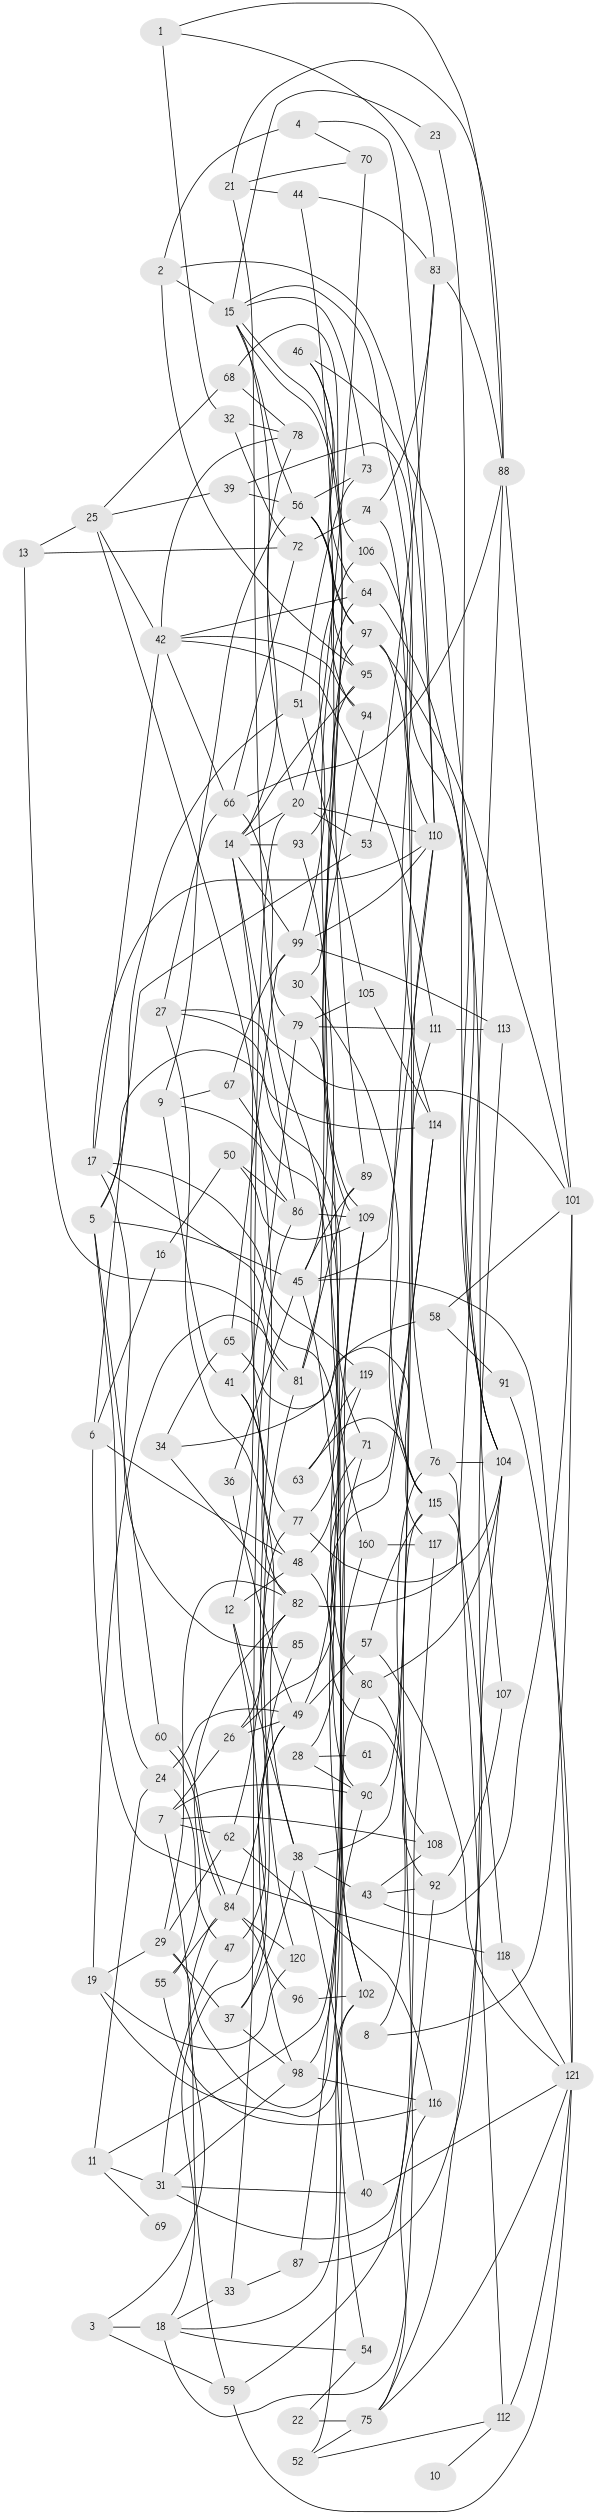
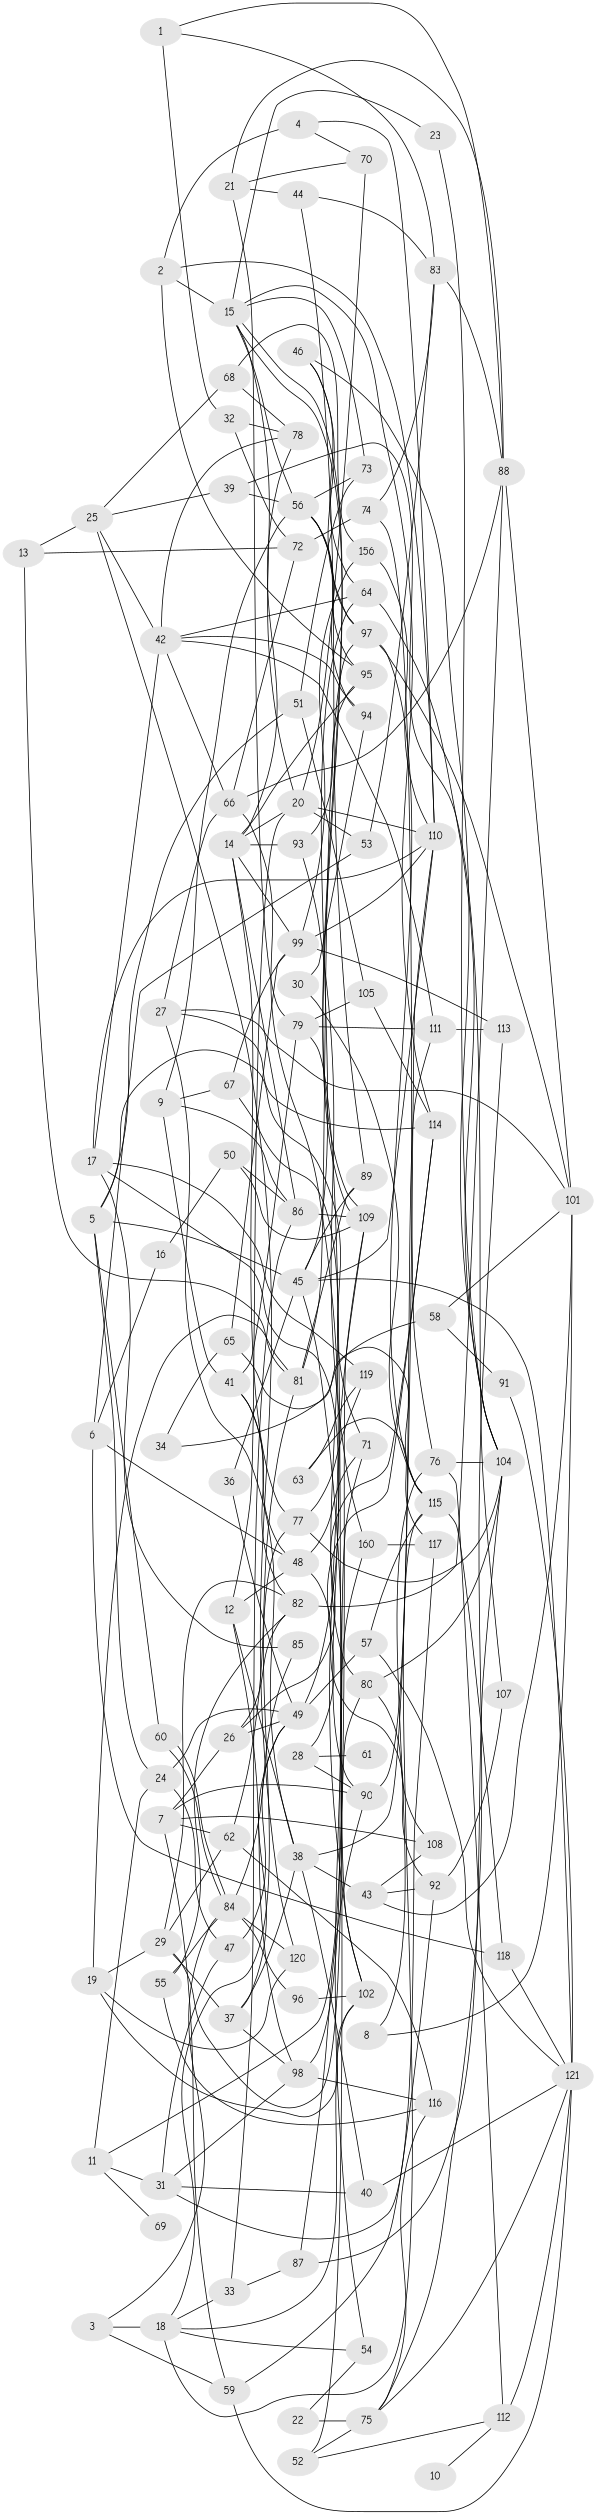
(367, 552) -> (367, 552)
(231, 1530) -> none
